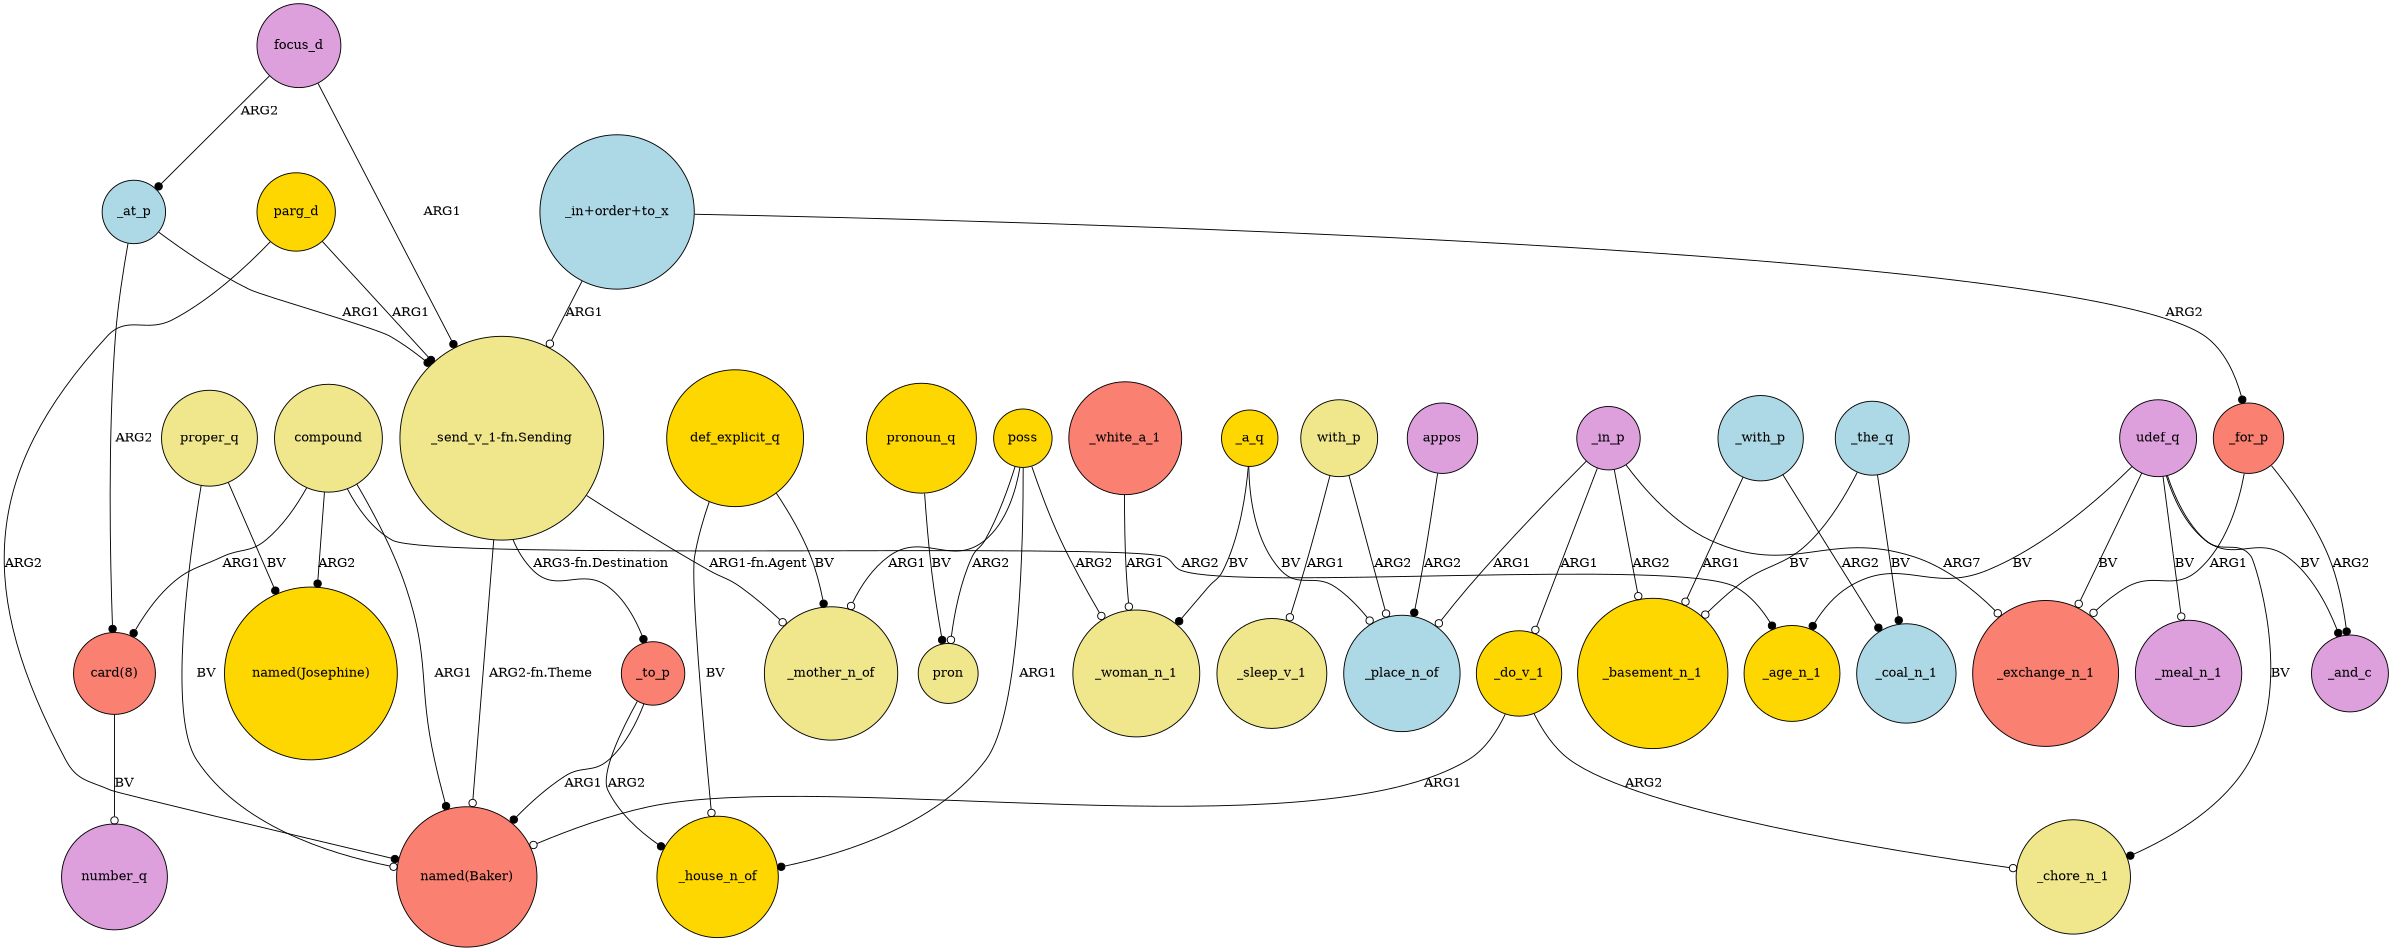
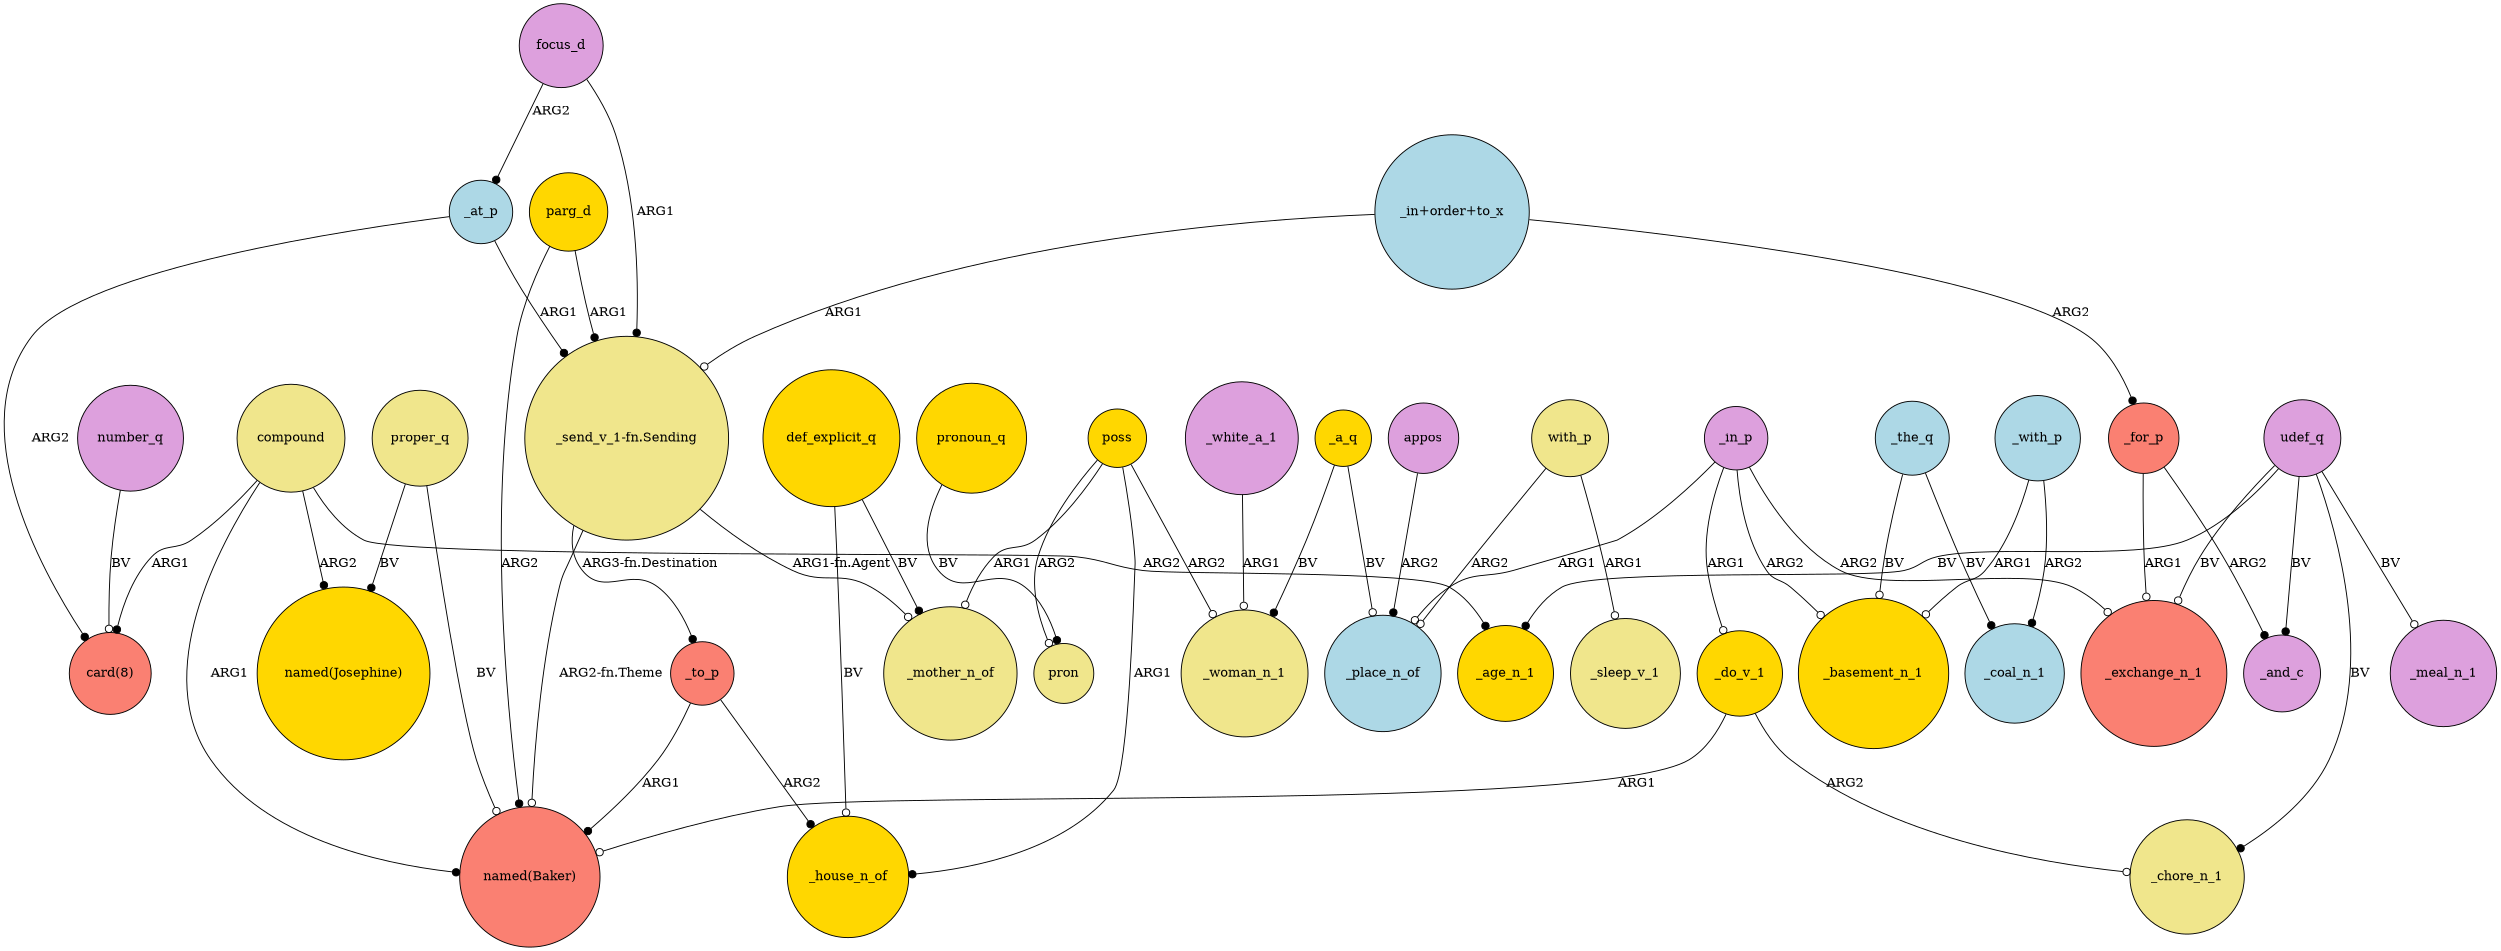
(1125, 438) -> (1242, 438)
(1962, 564) -> (1859, 564)
(114, 765) -> (111, 557)
